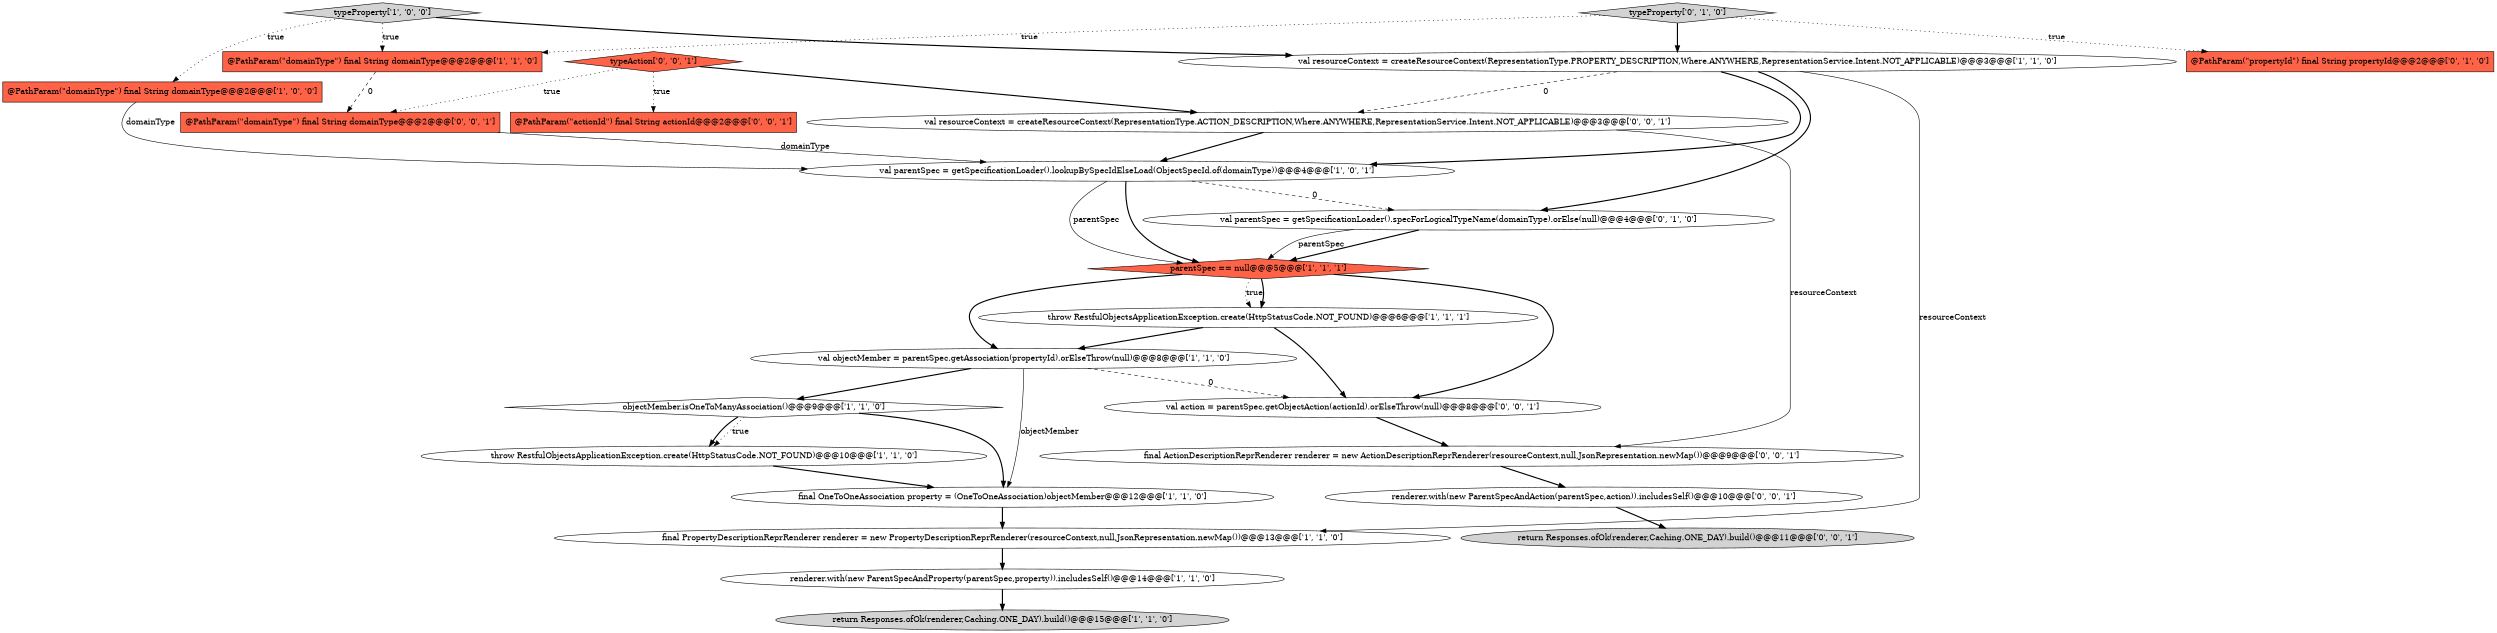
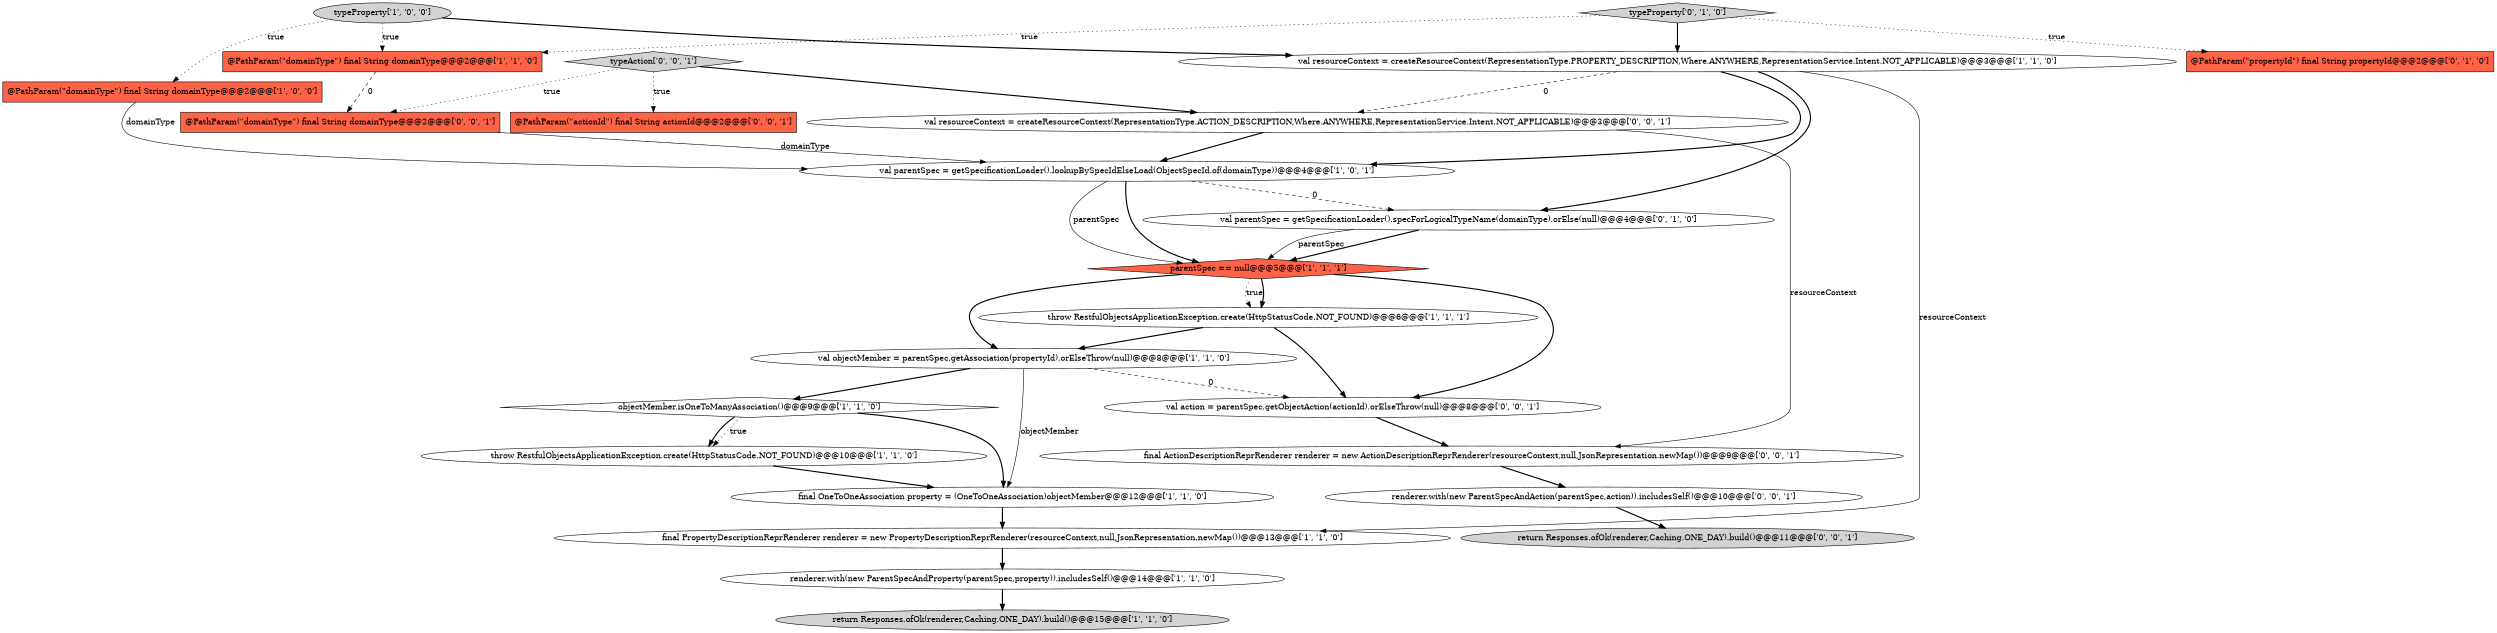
(382, 13) -> (382, 13)
(653, 62) -> (653, 62)
